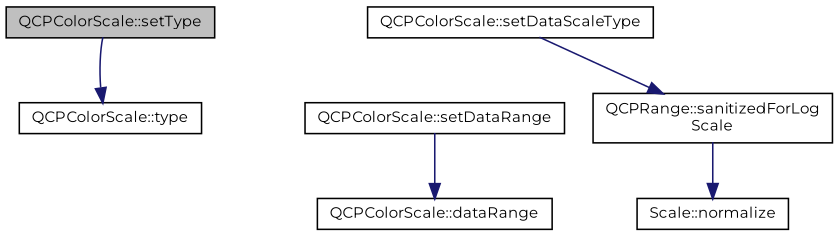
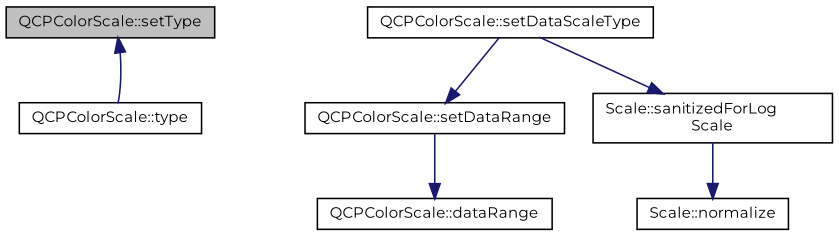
(100, 62) -> (121, 78)
none -> (478, 64)
(713, 118) -> (713, 118)
